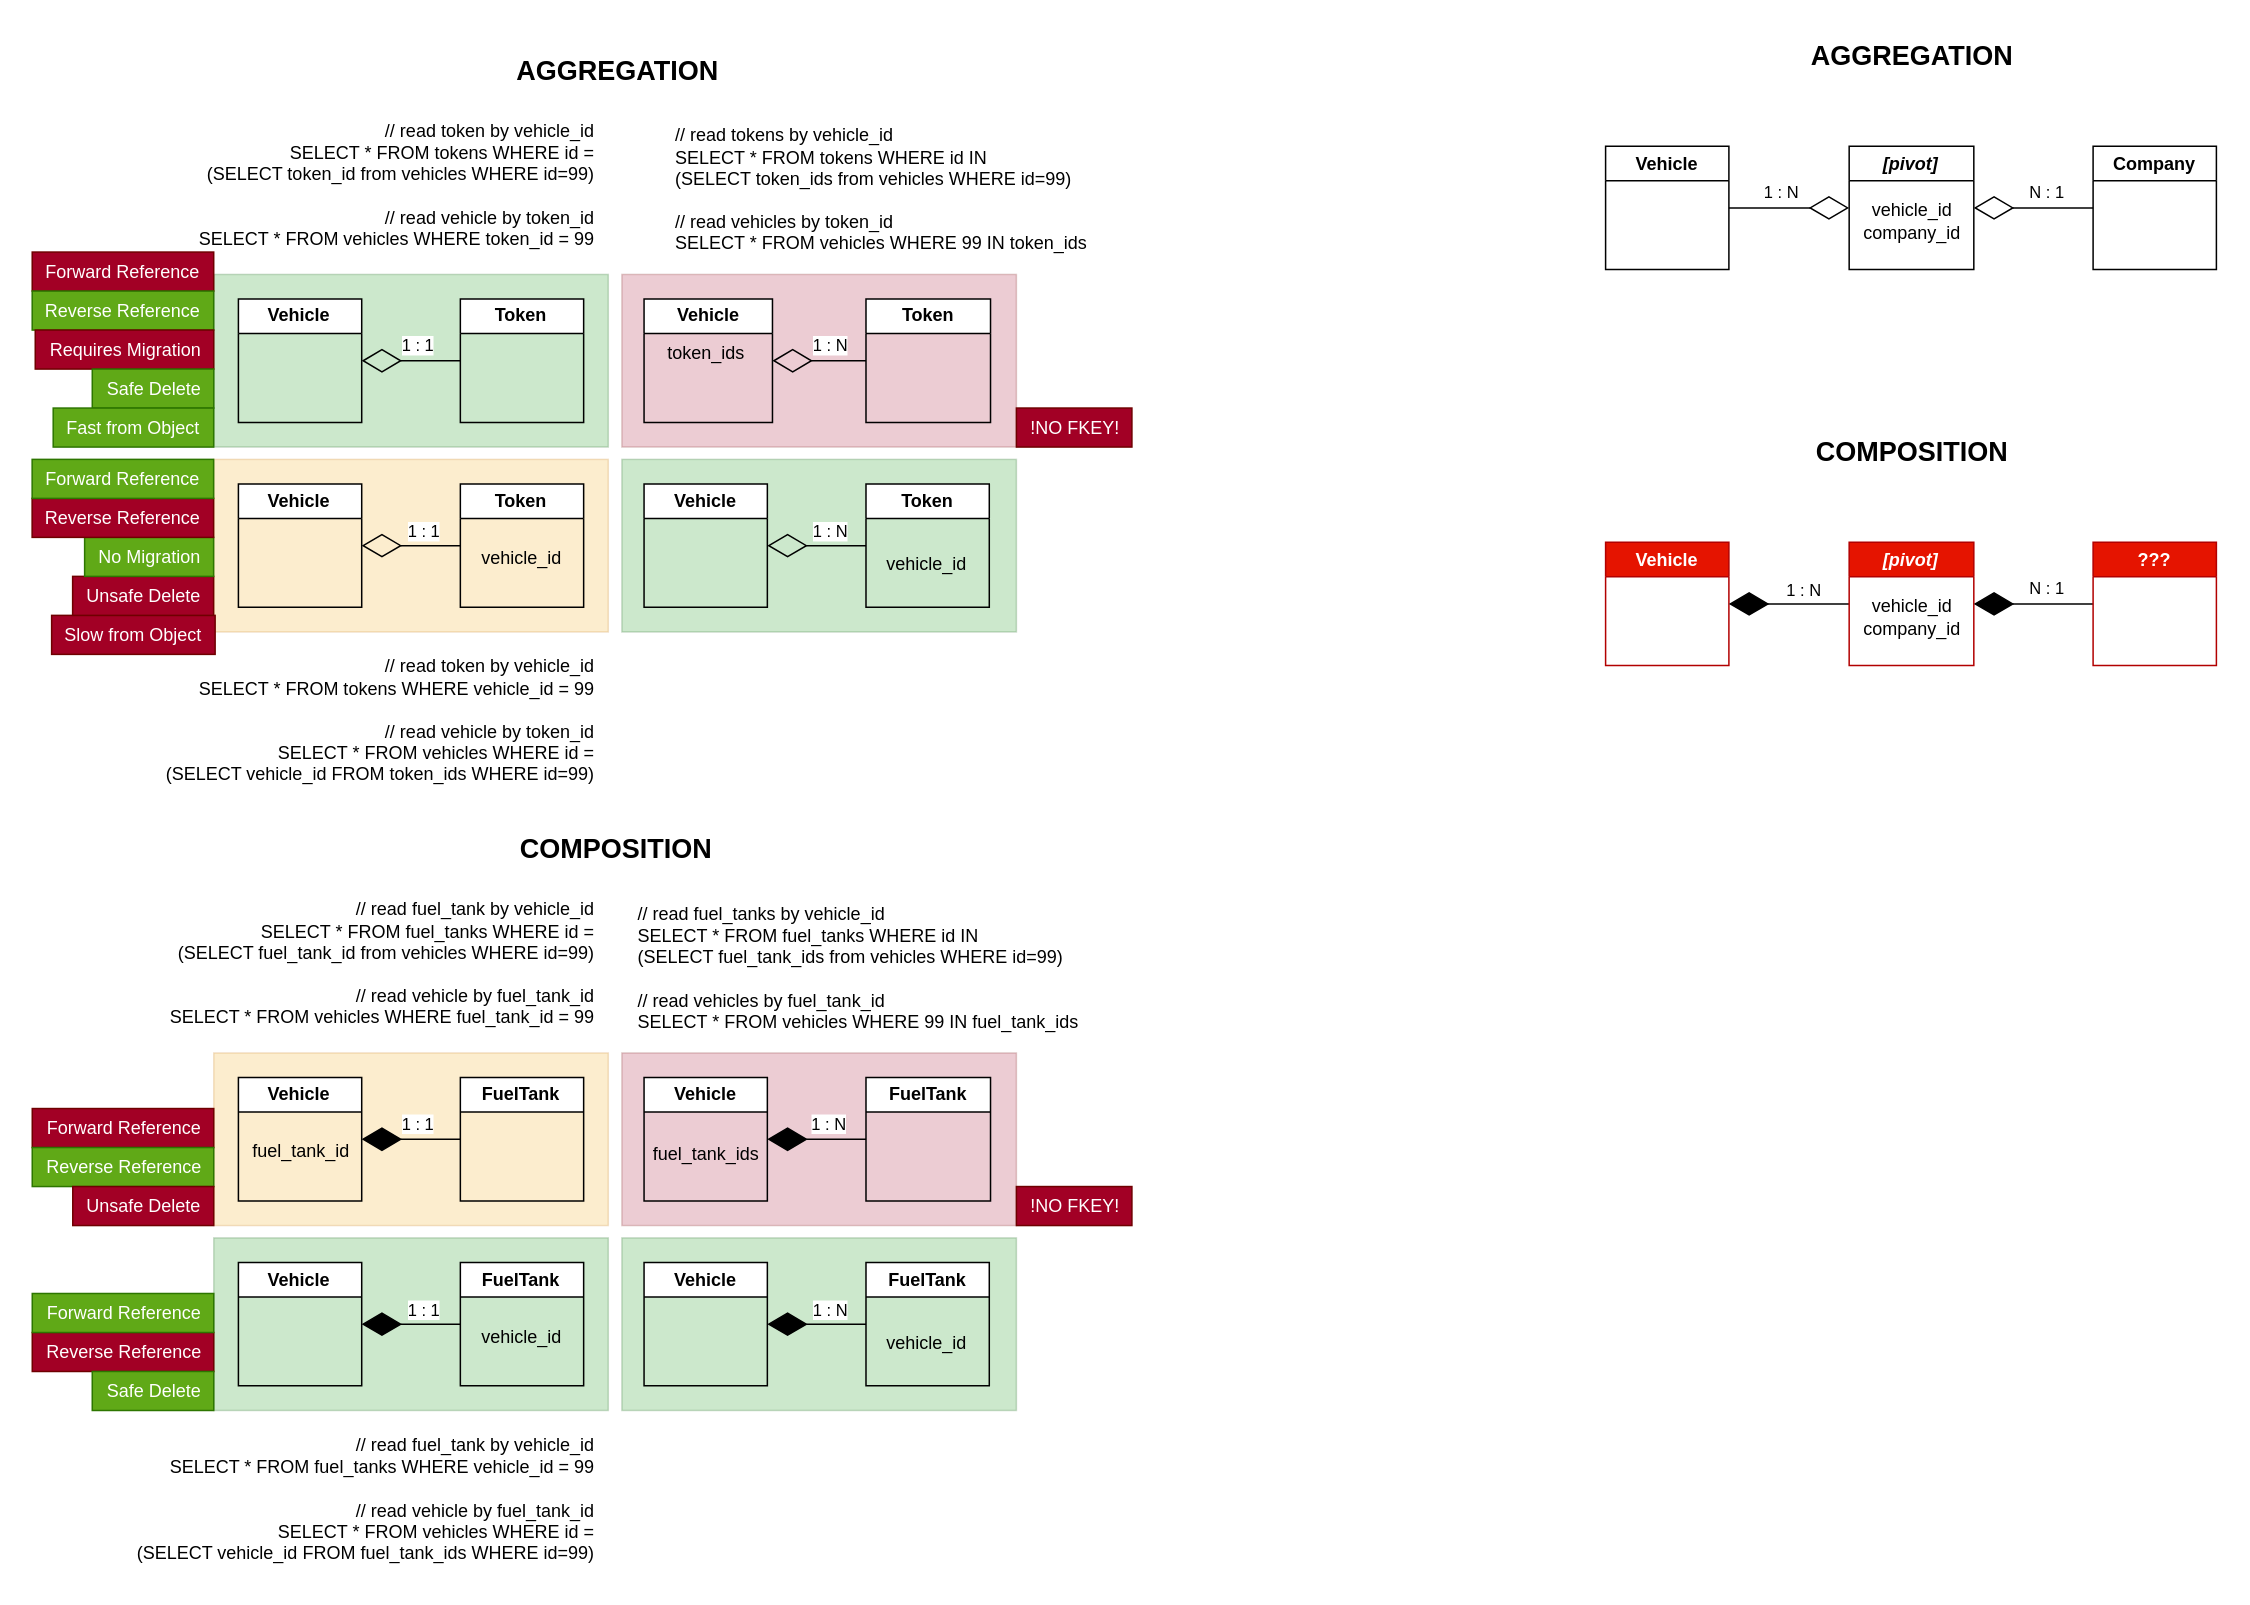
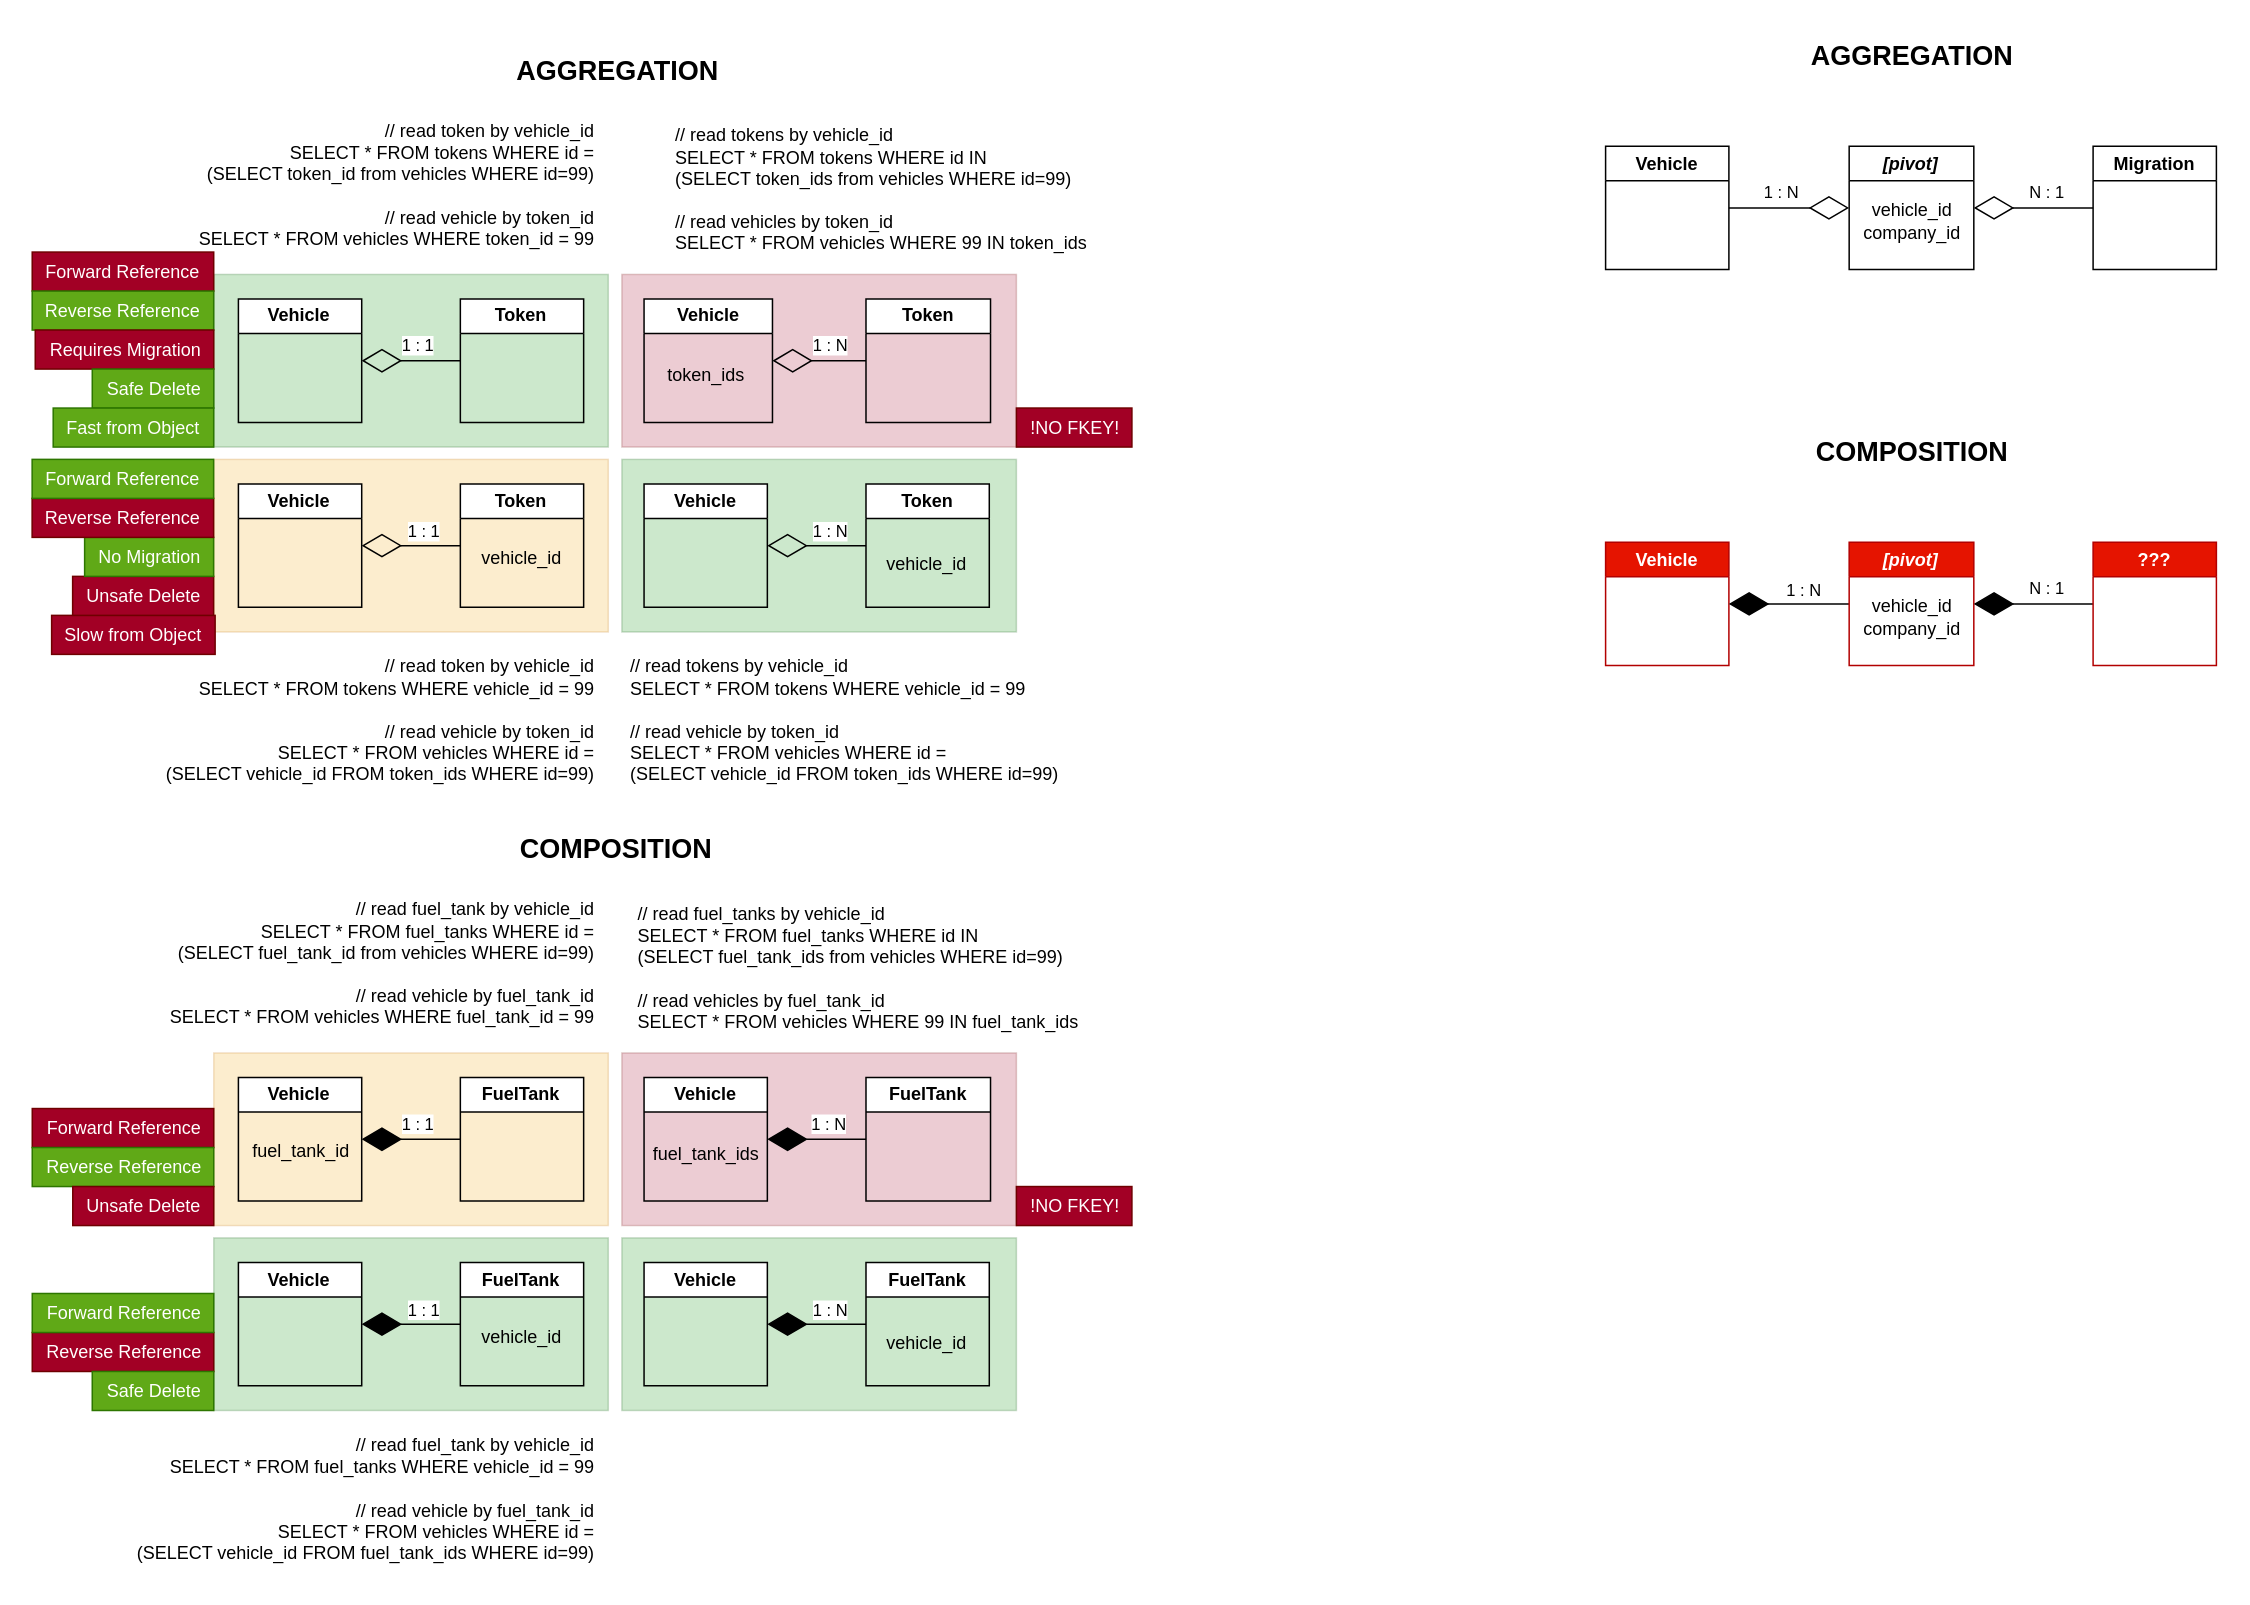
(2155, 164) -> (2155, 164)
(706, 354) -> (706, 376)
none -> (856, 721)
